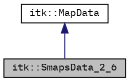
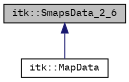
(65, 46) -> (65, 46)
